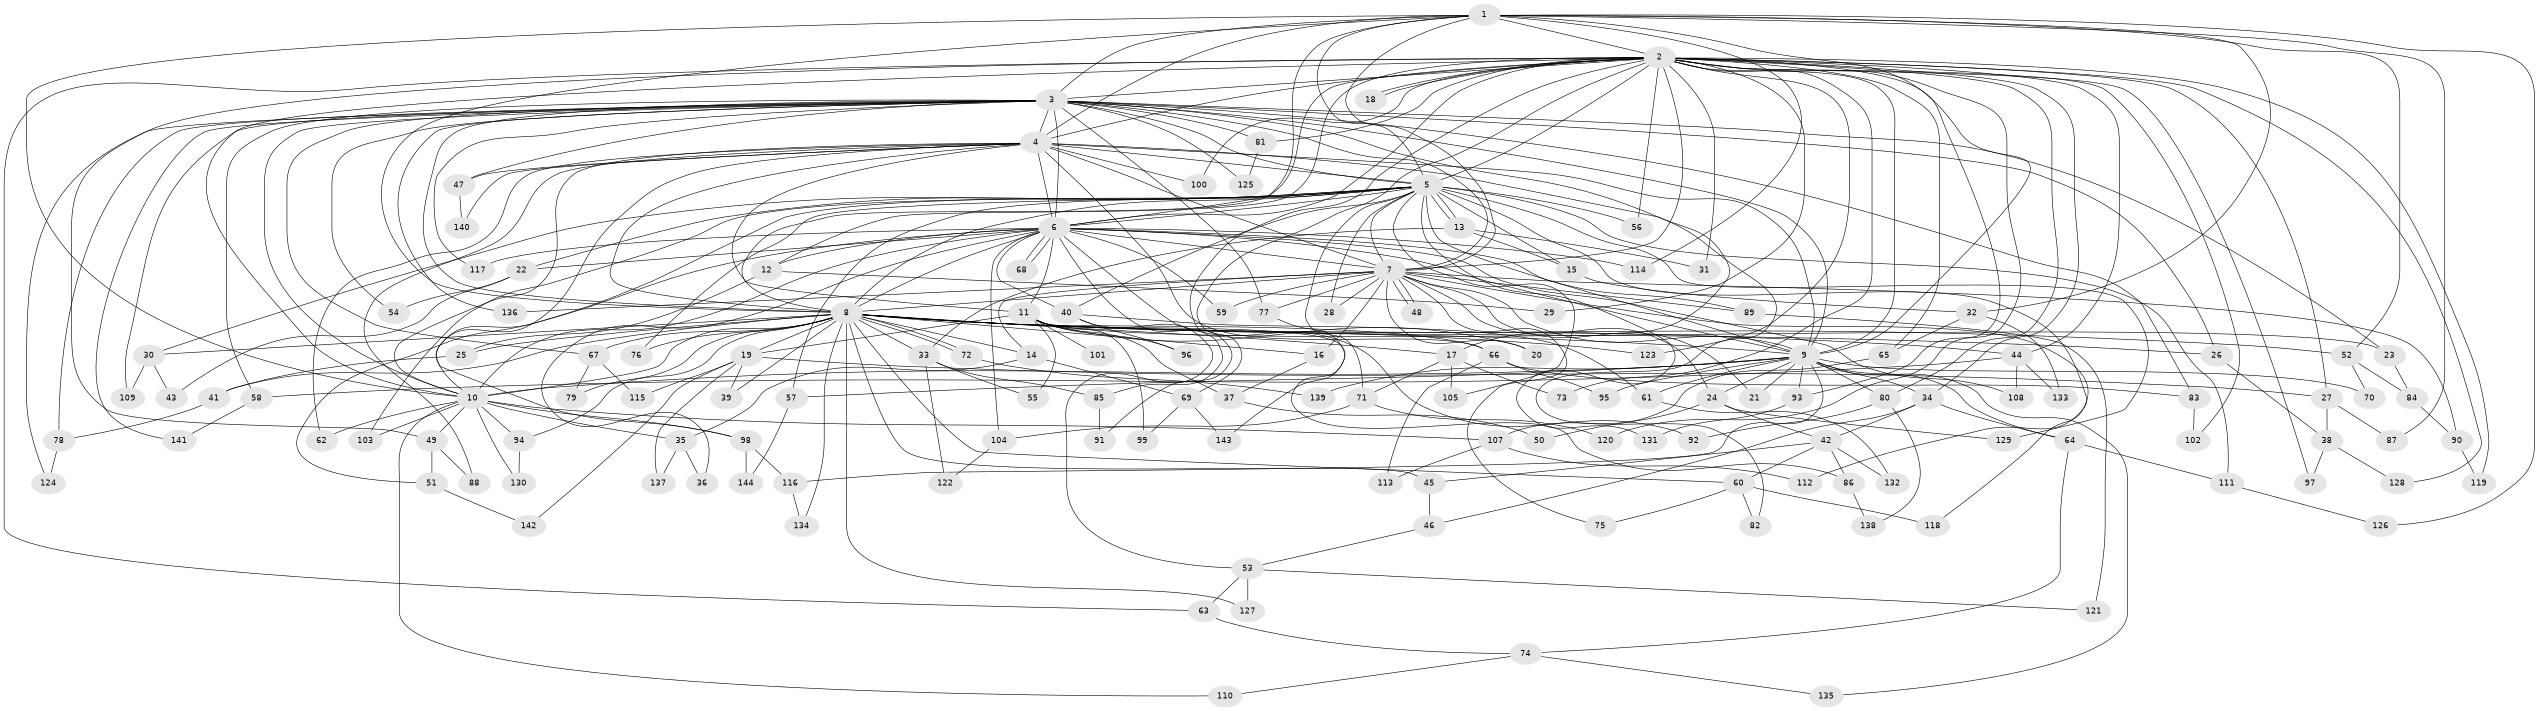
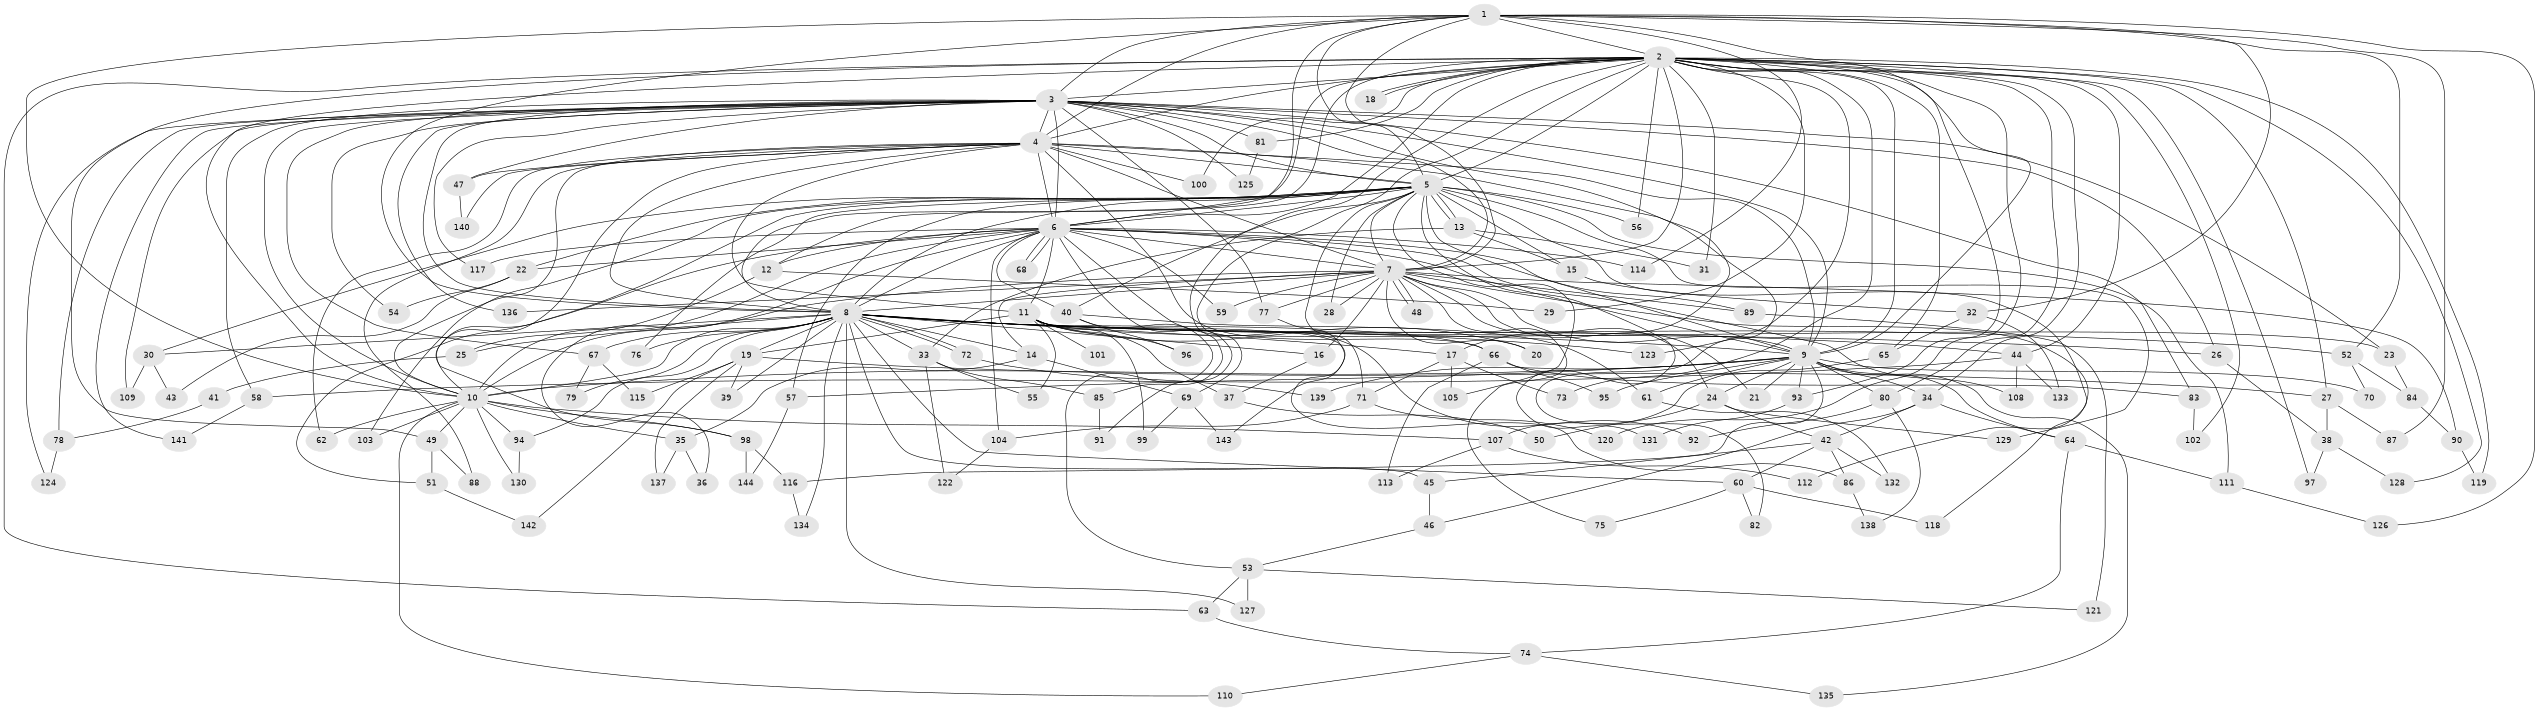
none -> (831, 302)
(528, 356) -> none
